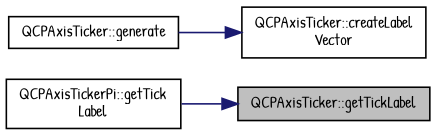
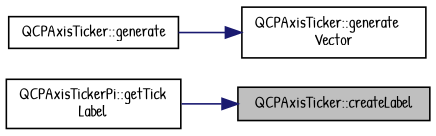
(334, 33) -> (334, 33)
(334, 104) -> (334, 104)
